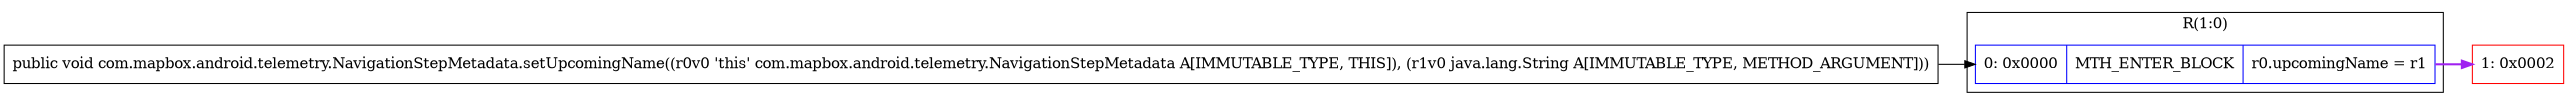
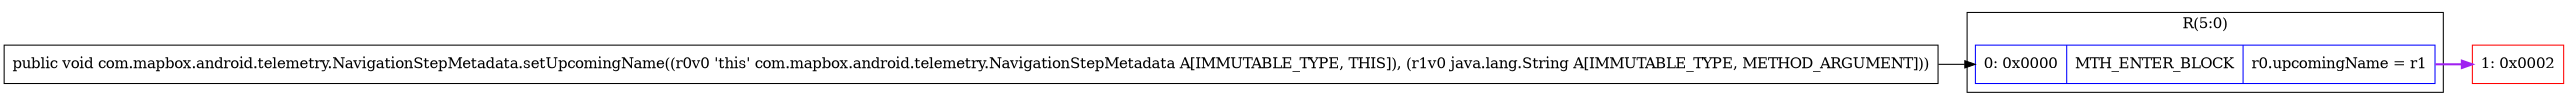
(2205, 24) -> (2205, 24)
